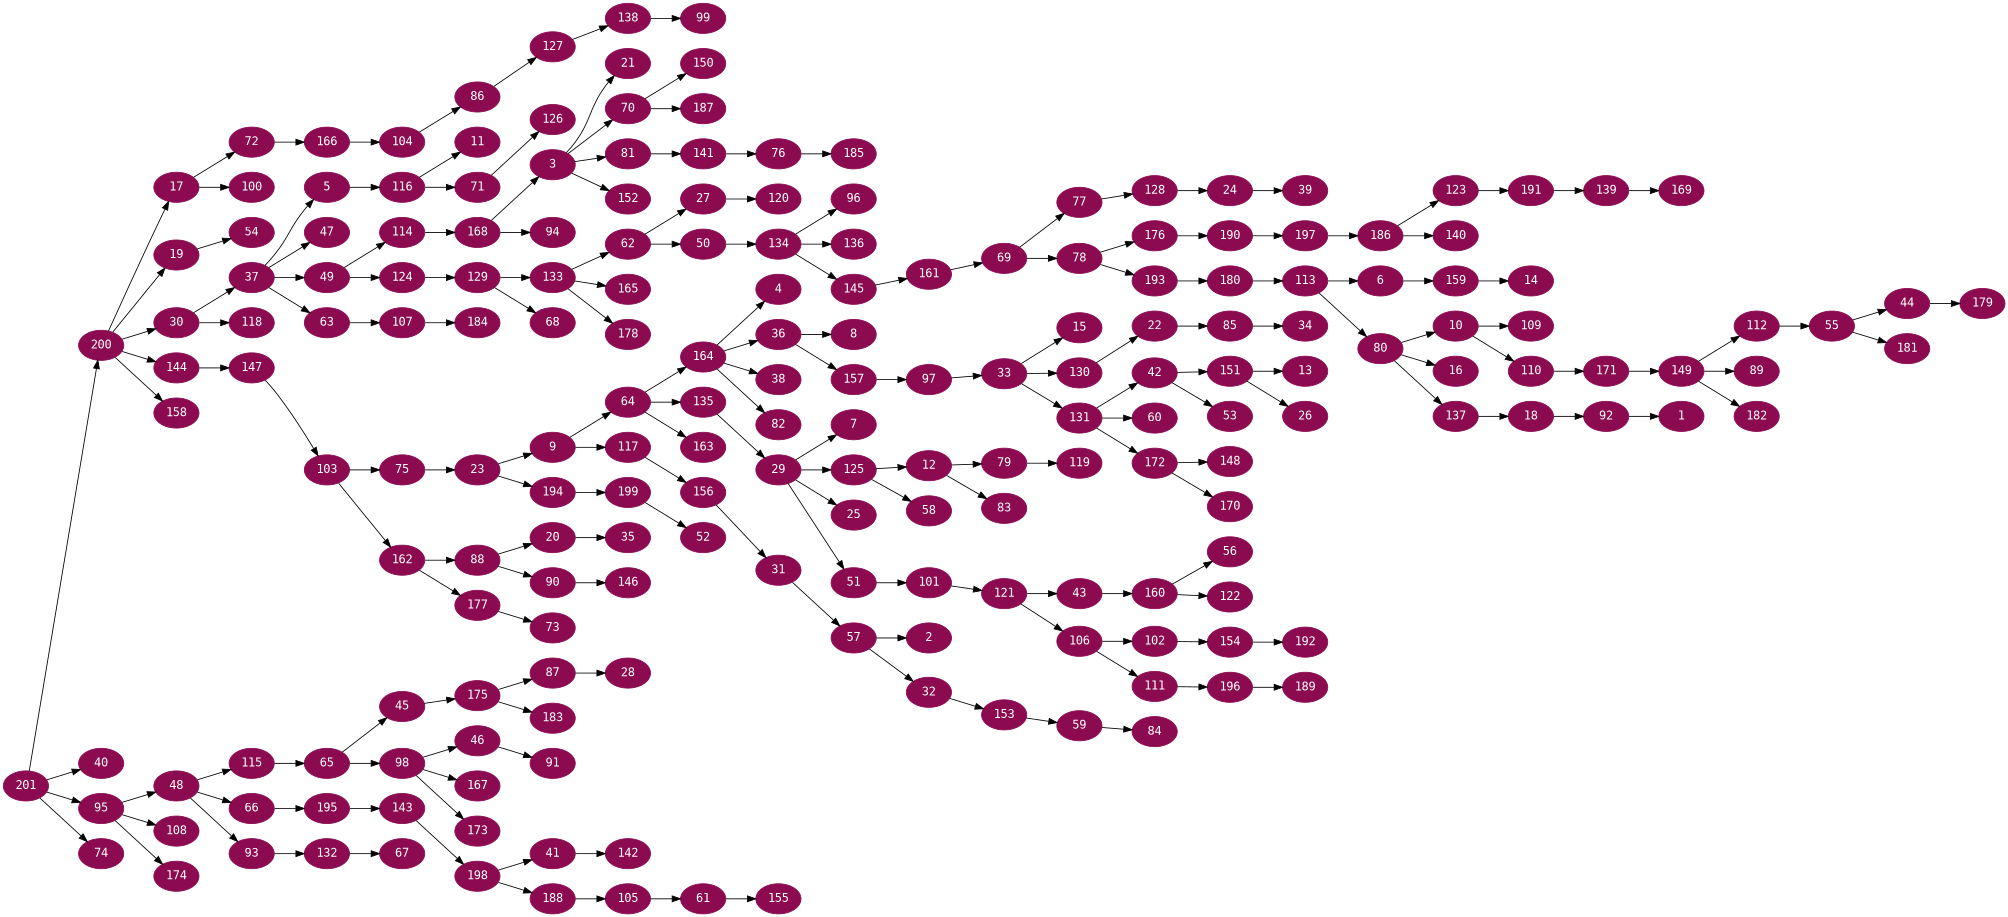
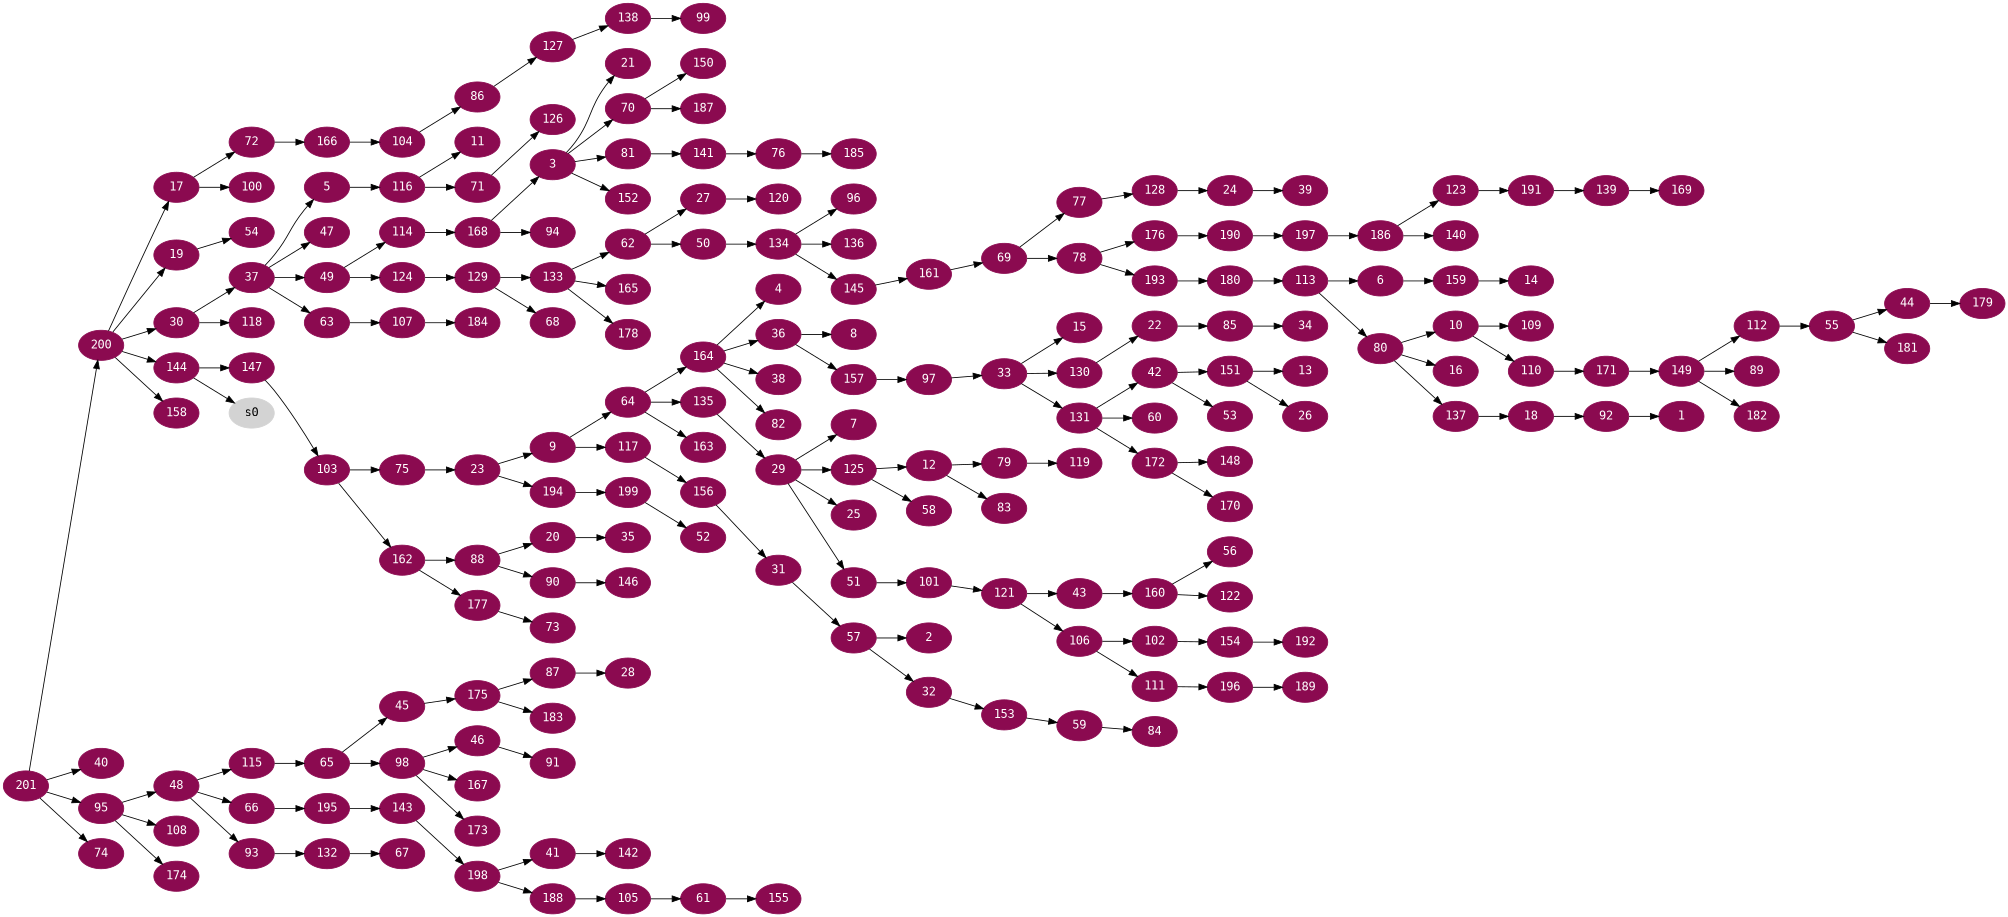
none -> (252, 413)
